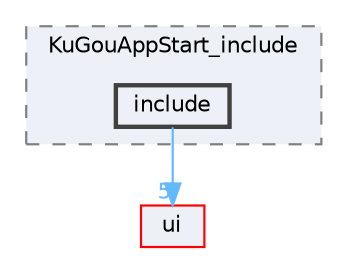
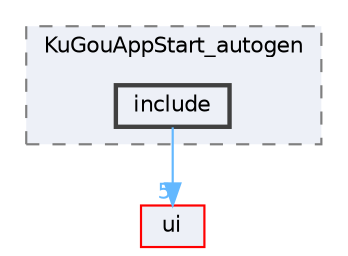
(174, 47) -> (174, 47)
